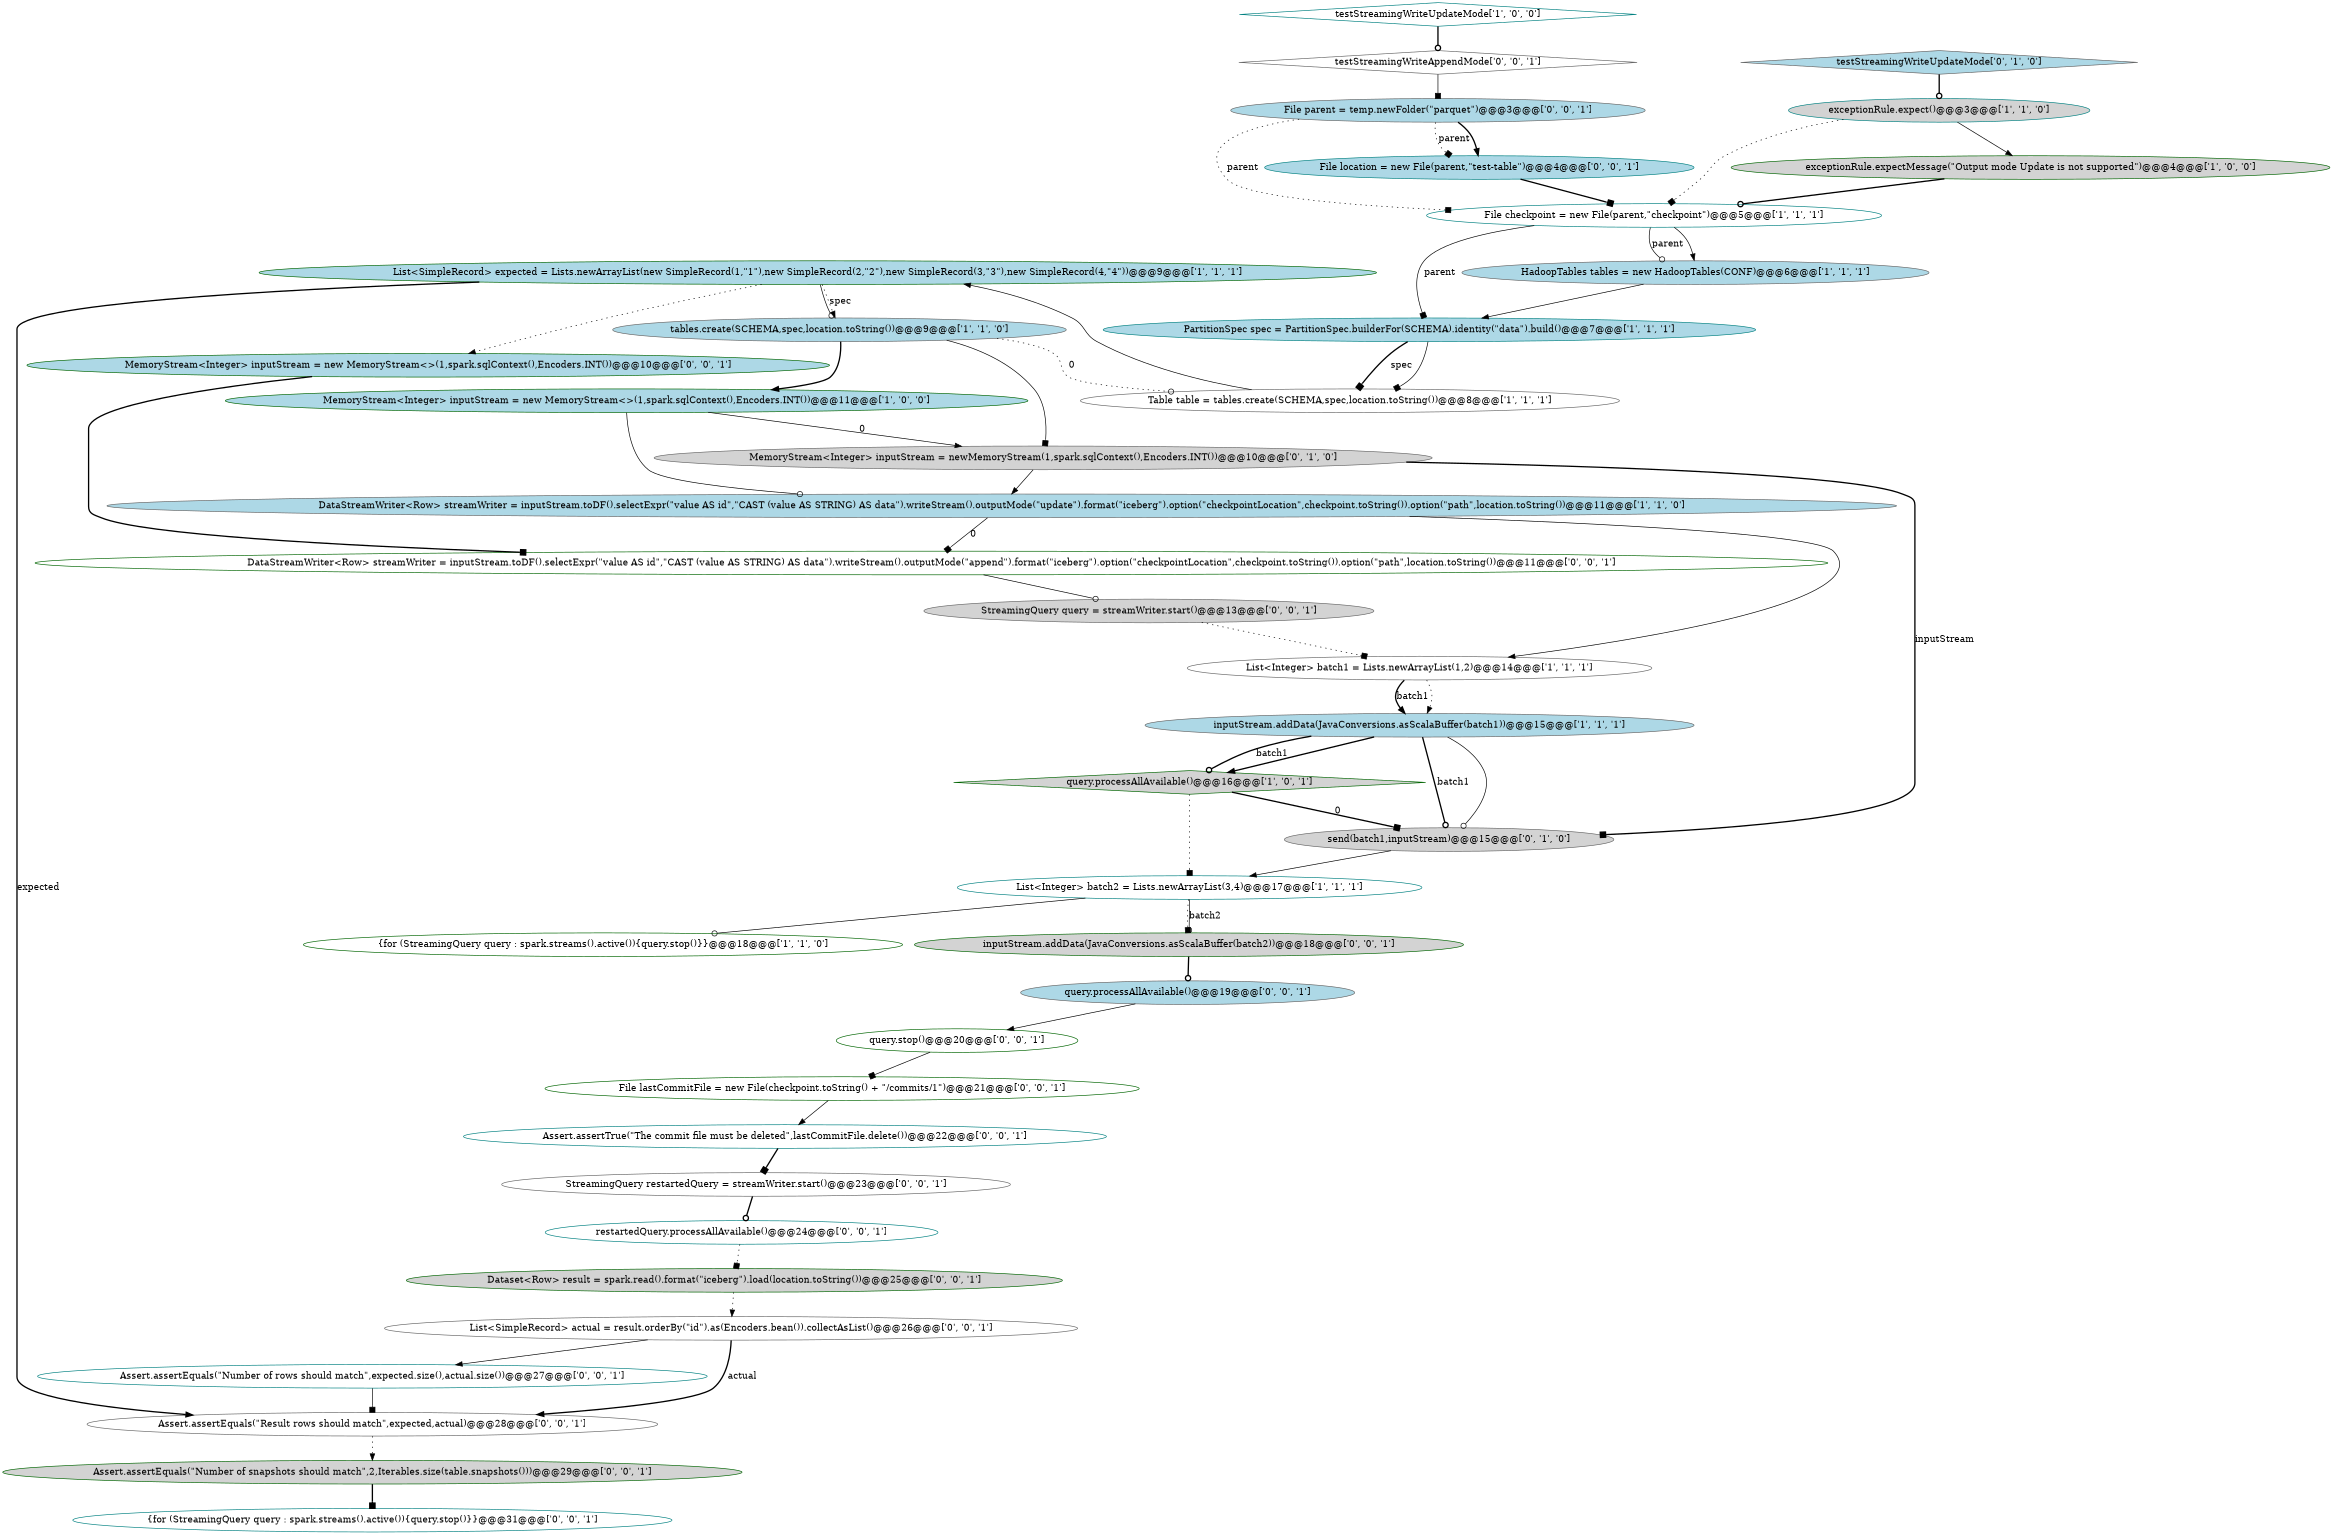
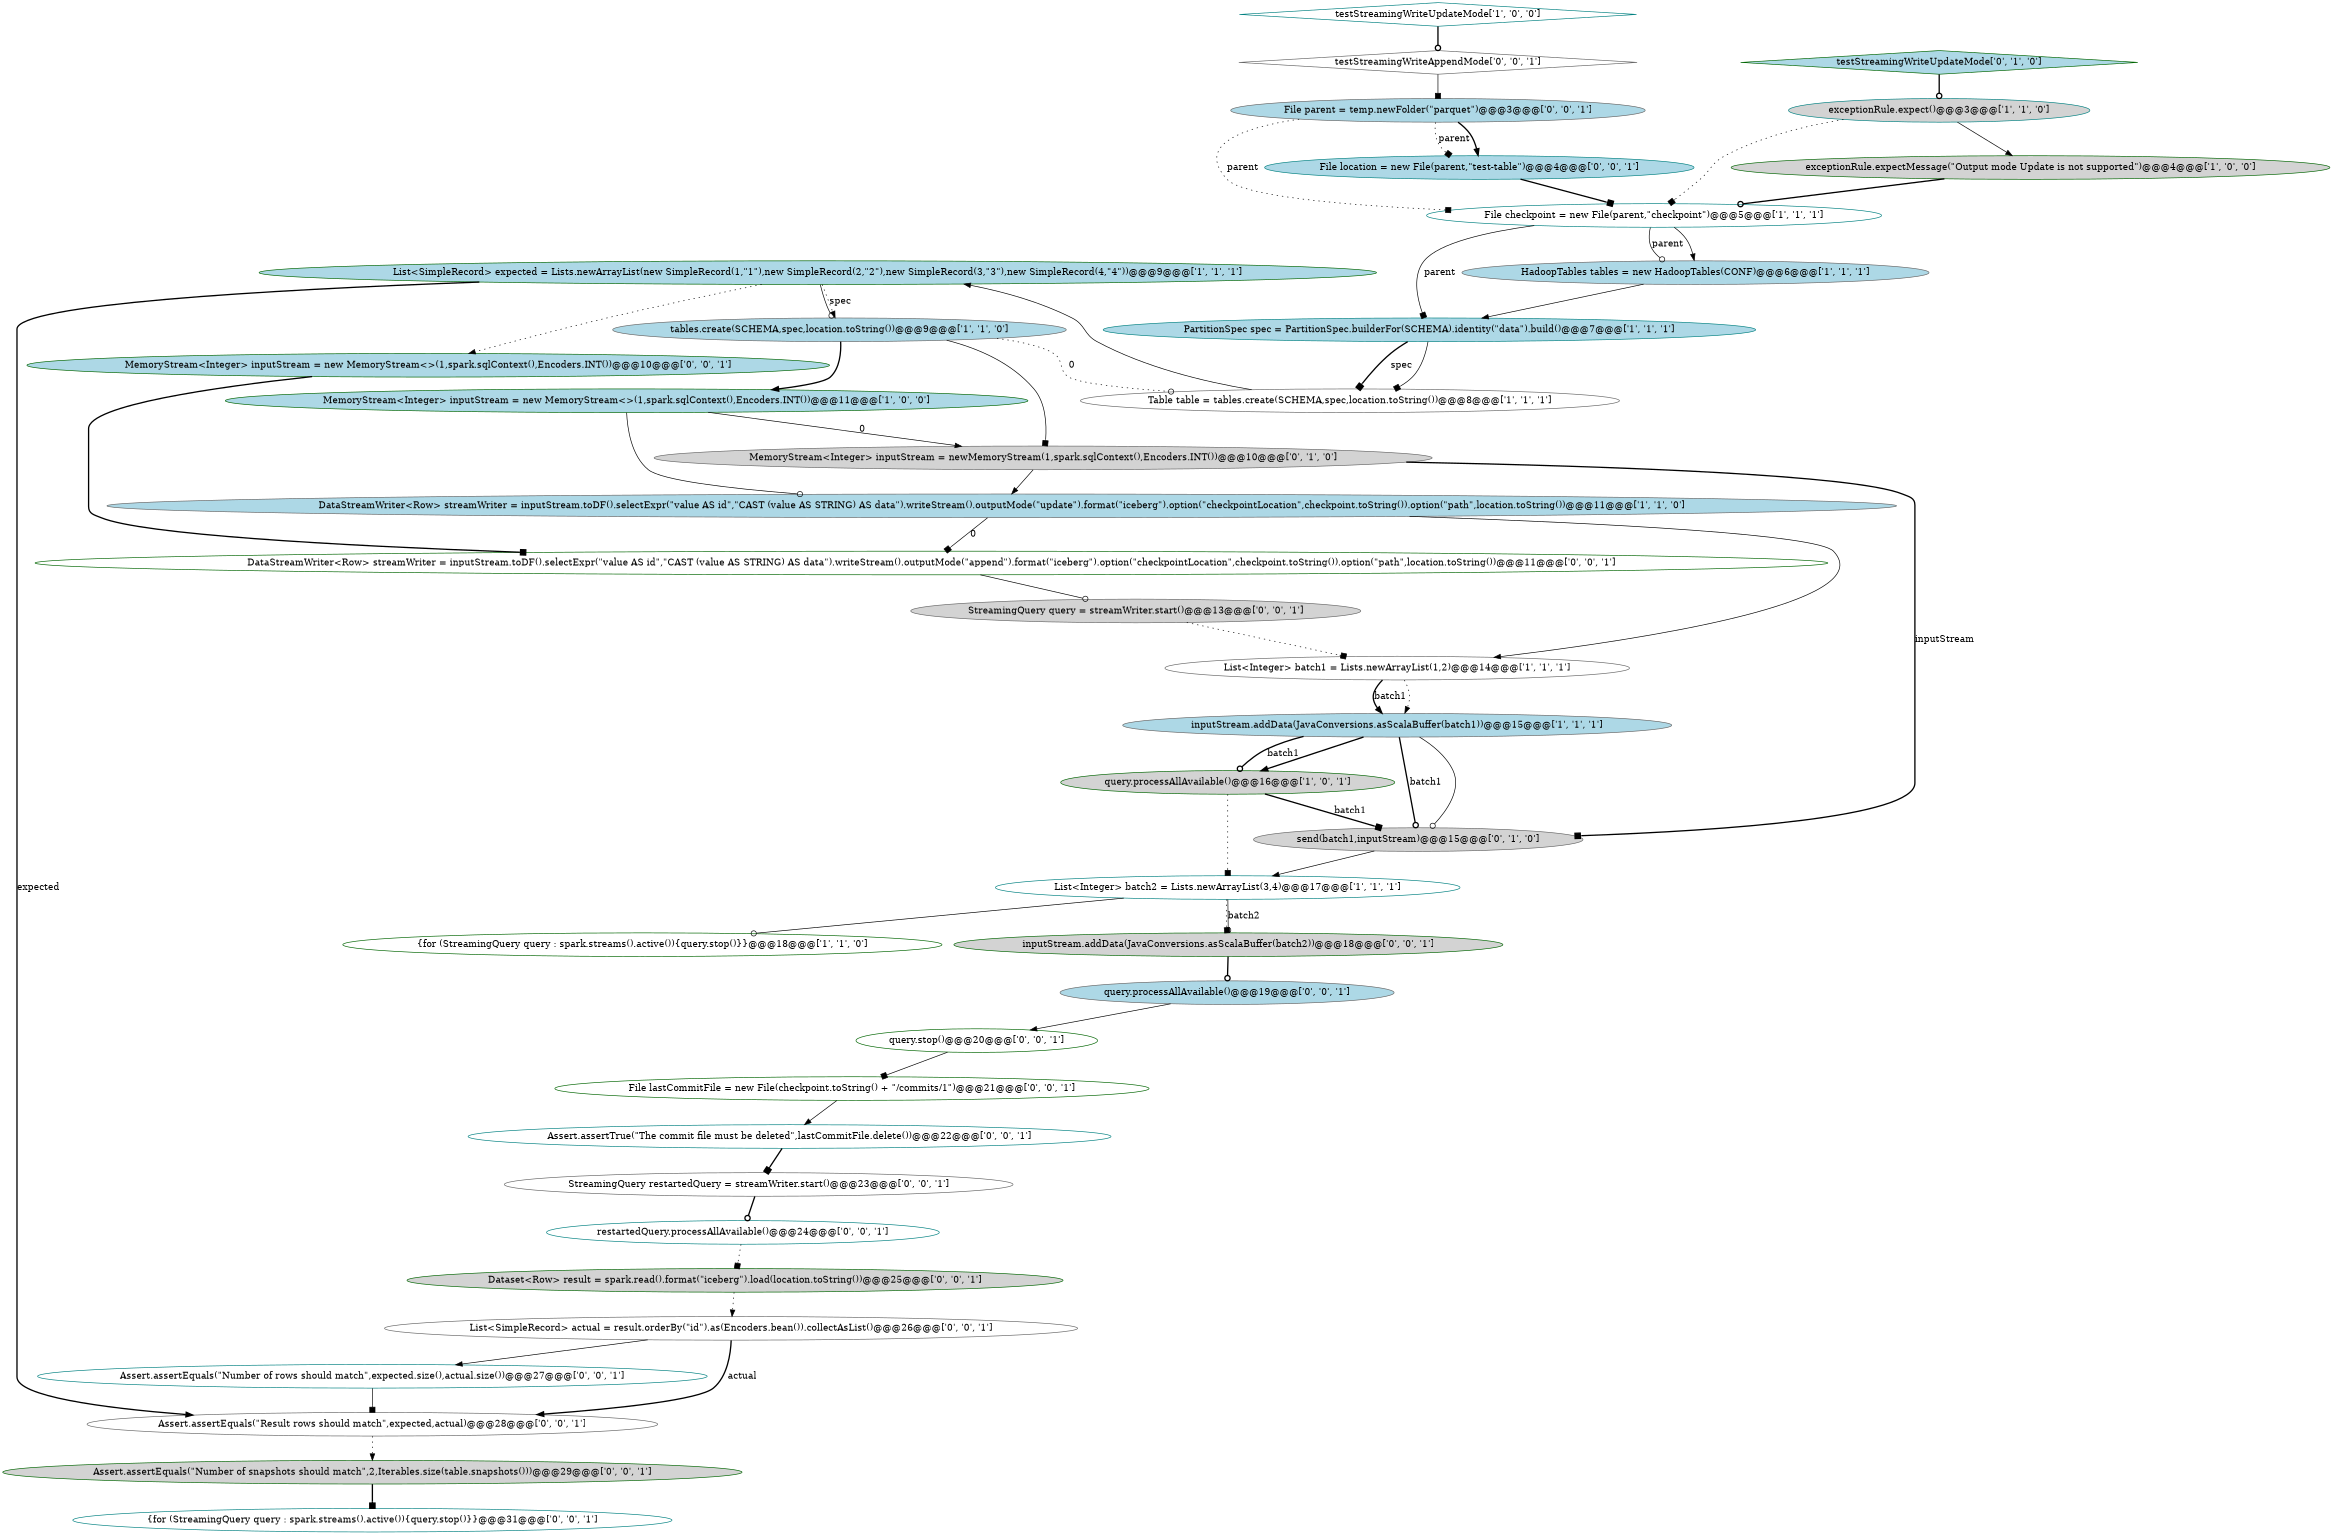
(1939, 62) -> (1939, 62)
(1190, 782) -> (1228, 782)
(1338, 811) -> (1350, 811)
